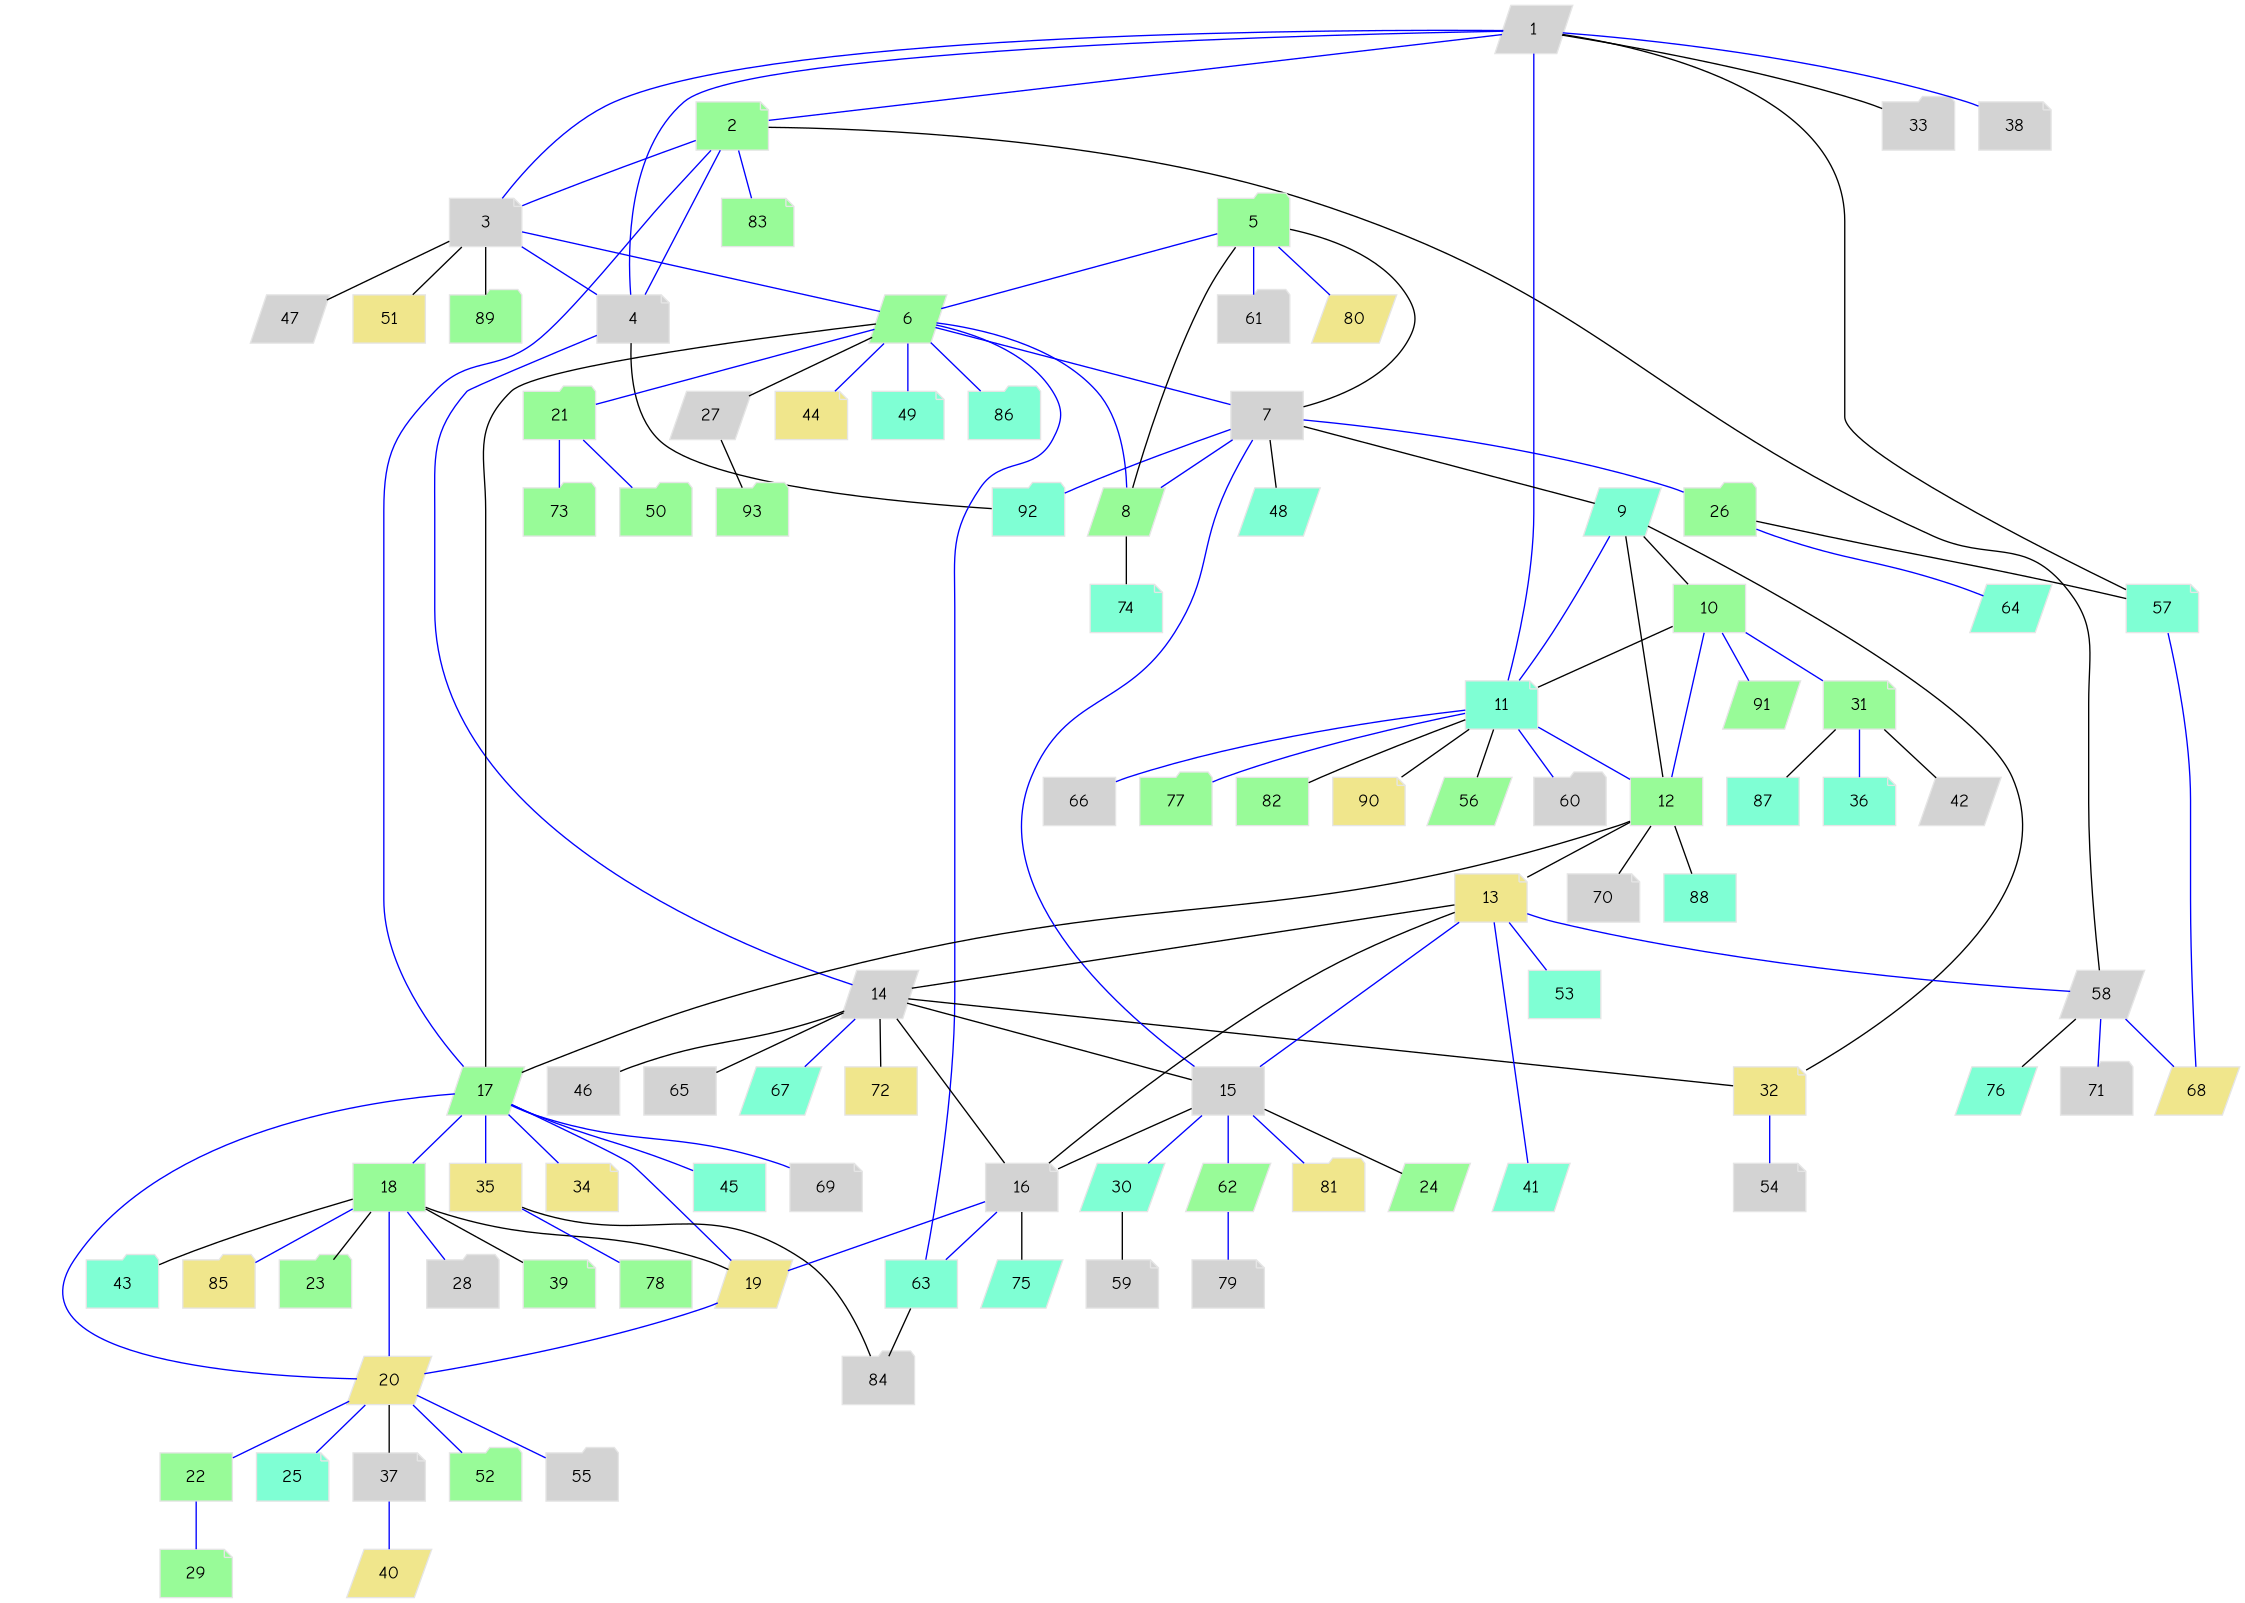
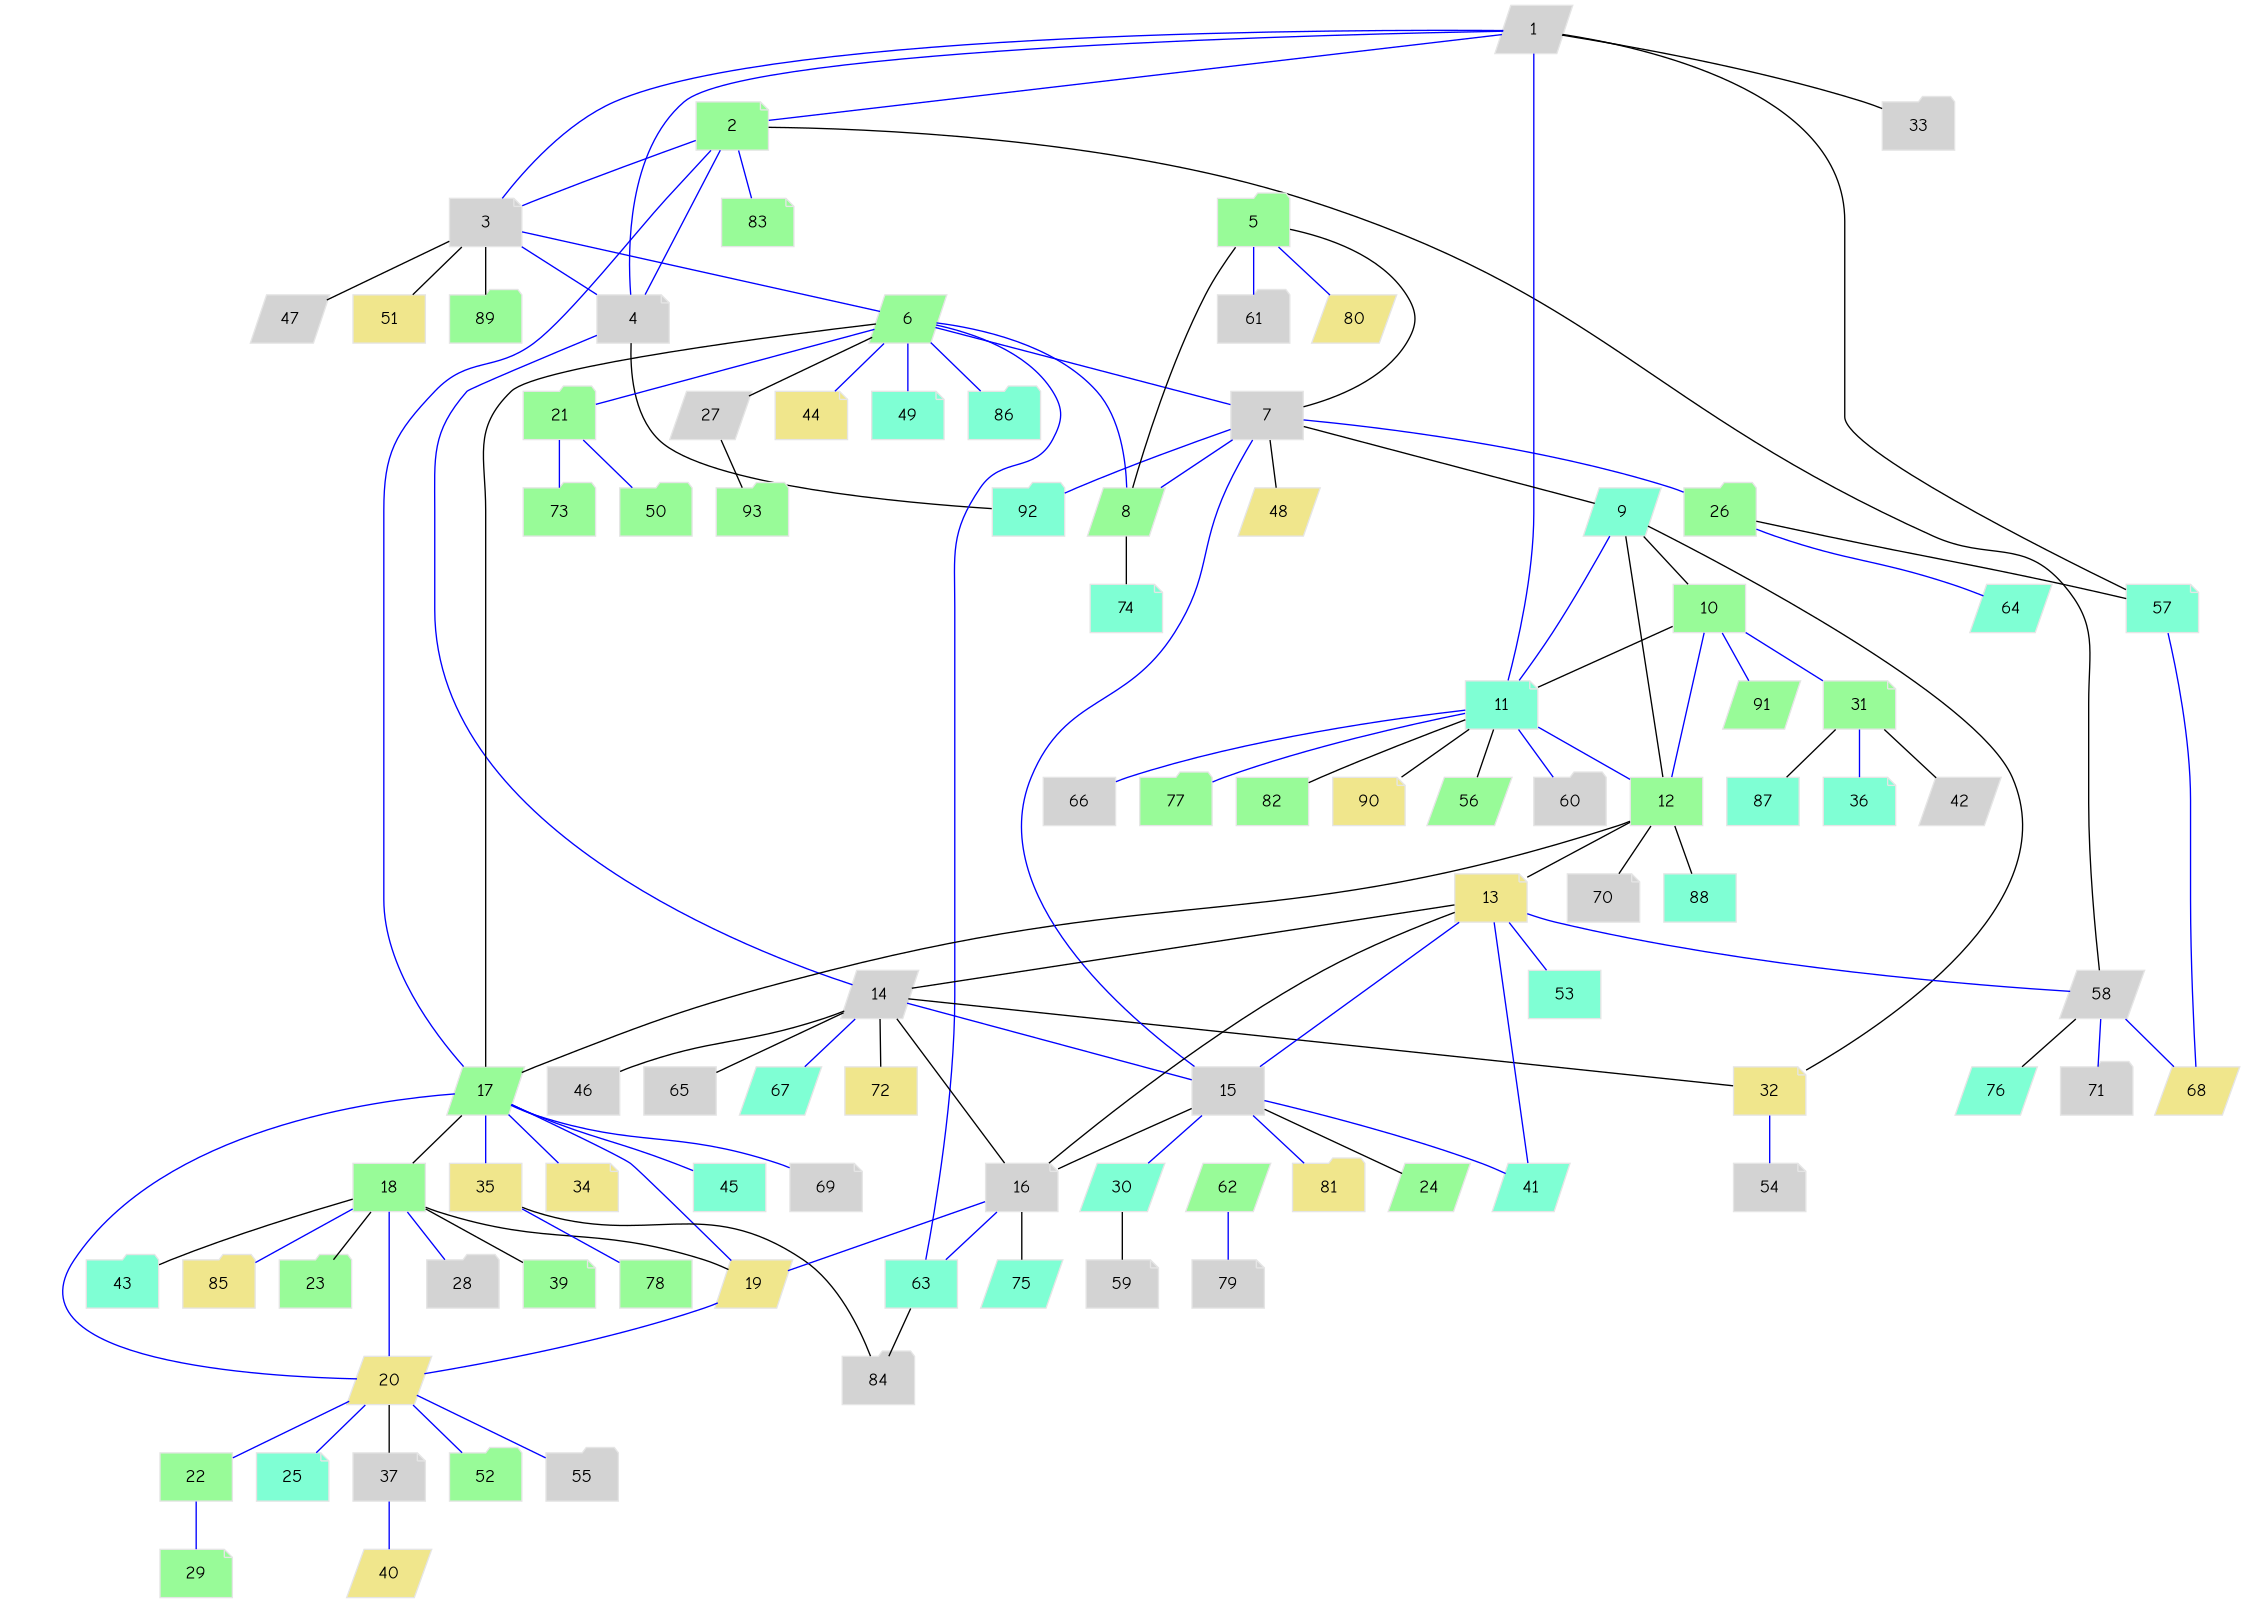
(2015, 126) -> none
(1079, 271) -> none
(1279, 512) -> (1279, 512)
(1049, 1042) -> (1049, 1042)
(437, 1139) -> (437, 1139)
(1228, 1139) -> (1386, 1133)
